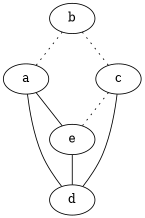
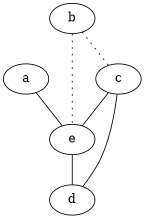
(49, 49) -> (72, 79)
(95, 109) -> (95, 109)
(38, 143) -> none
